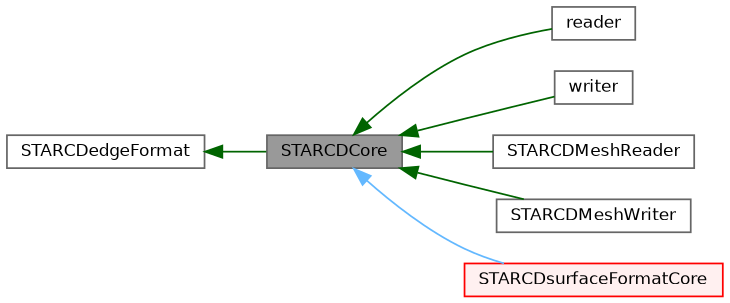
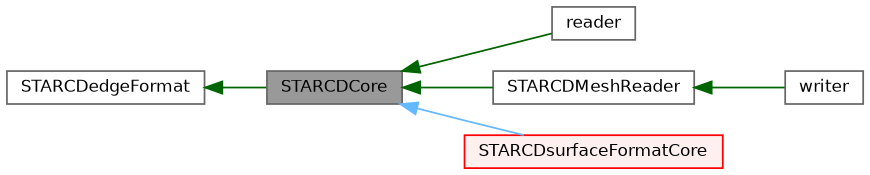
(486, 113) -> (748, 88)
(594, 216) -> none
